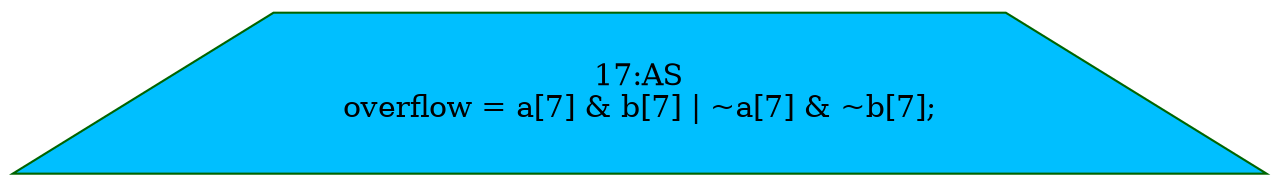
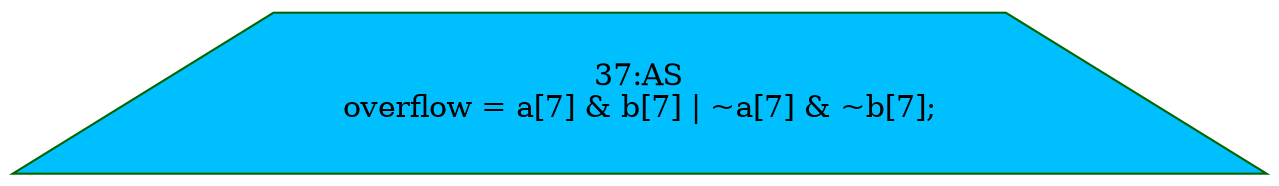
(640, 93) -> (640, 93)
